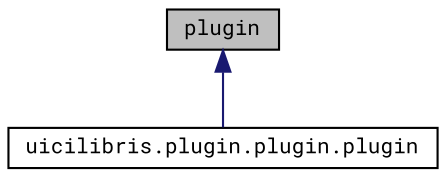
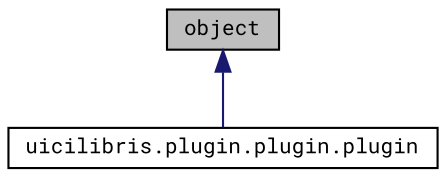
(223, 30) -> (223, 30)
